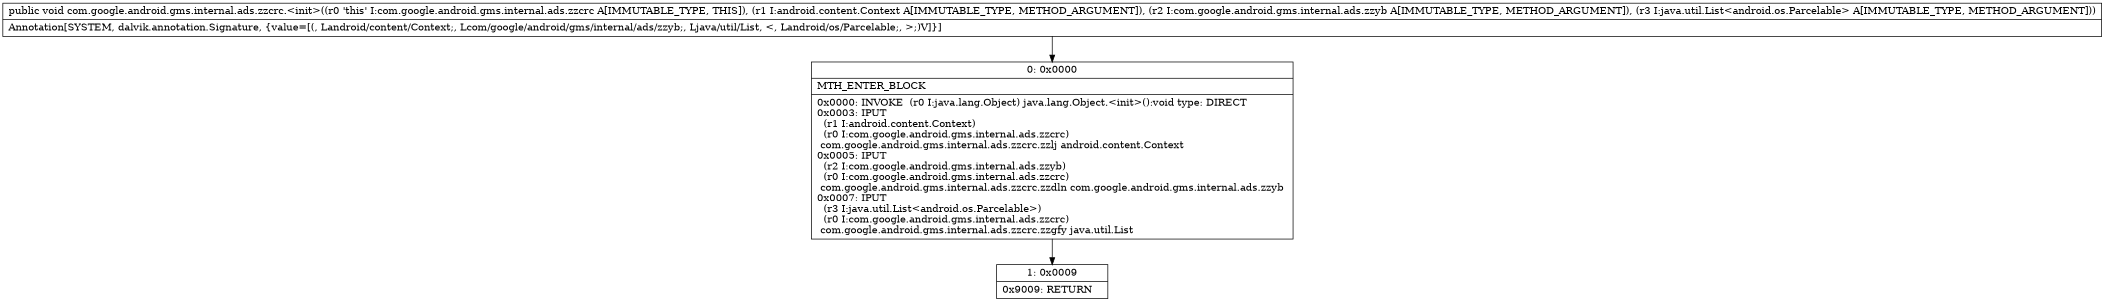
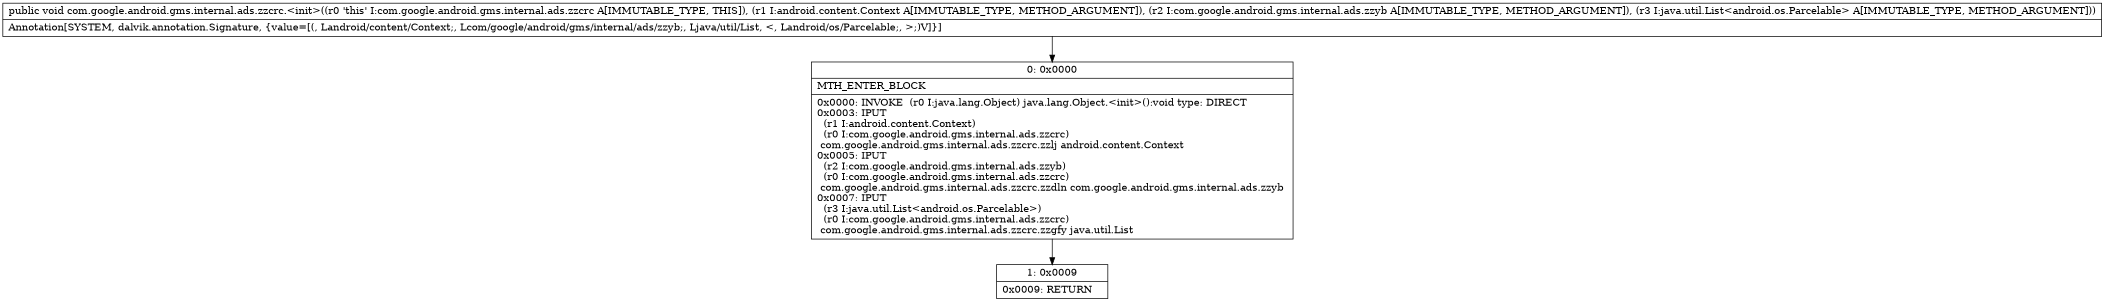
(1052, 290) -> (1052, 290)
